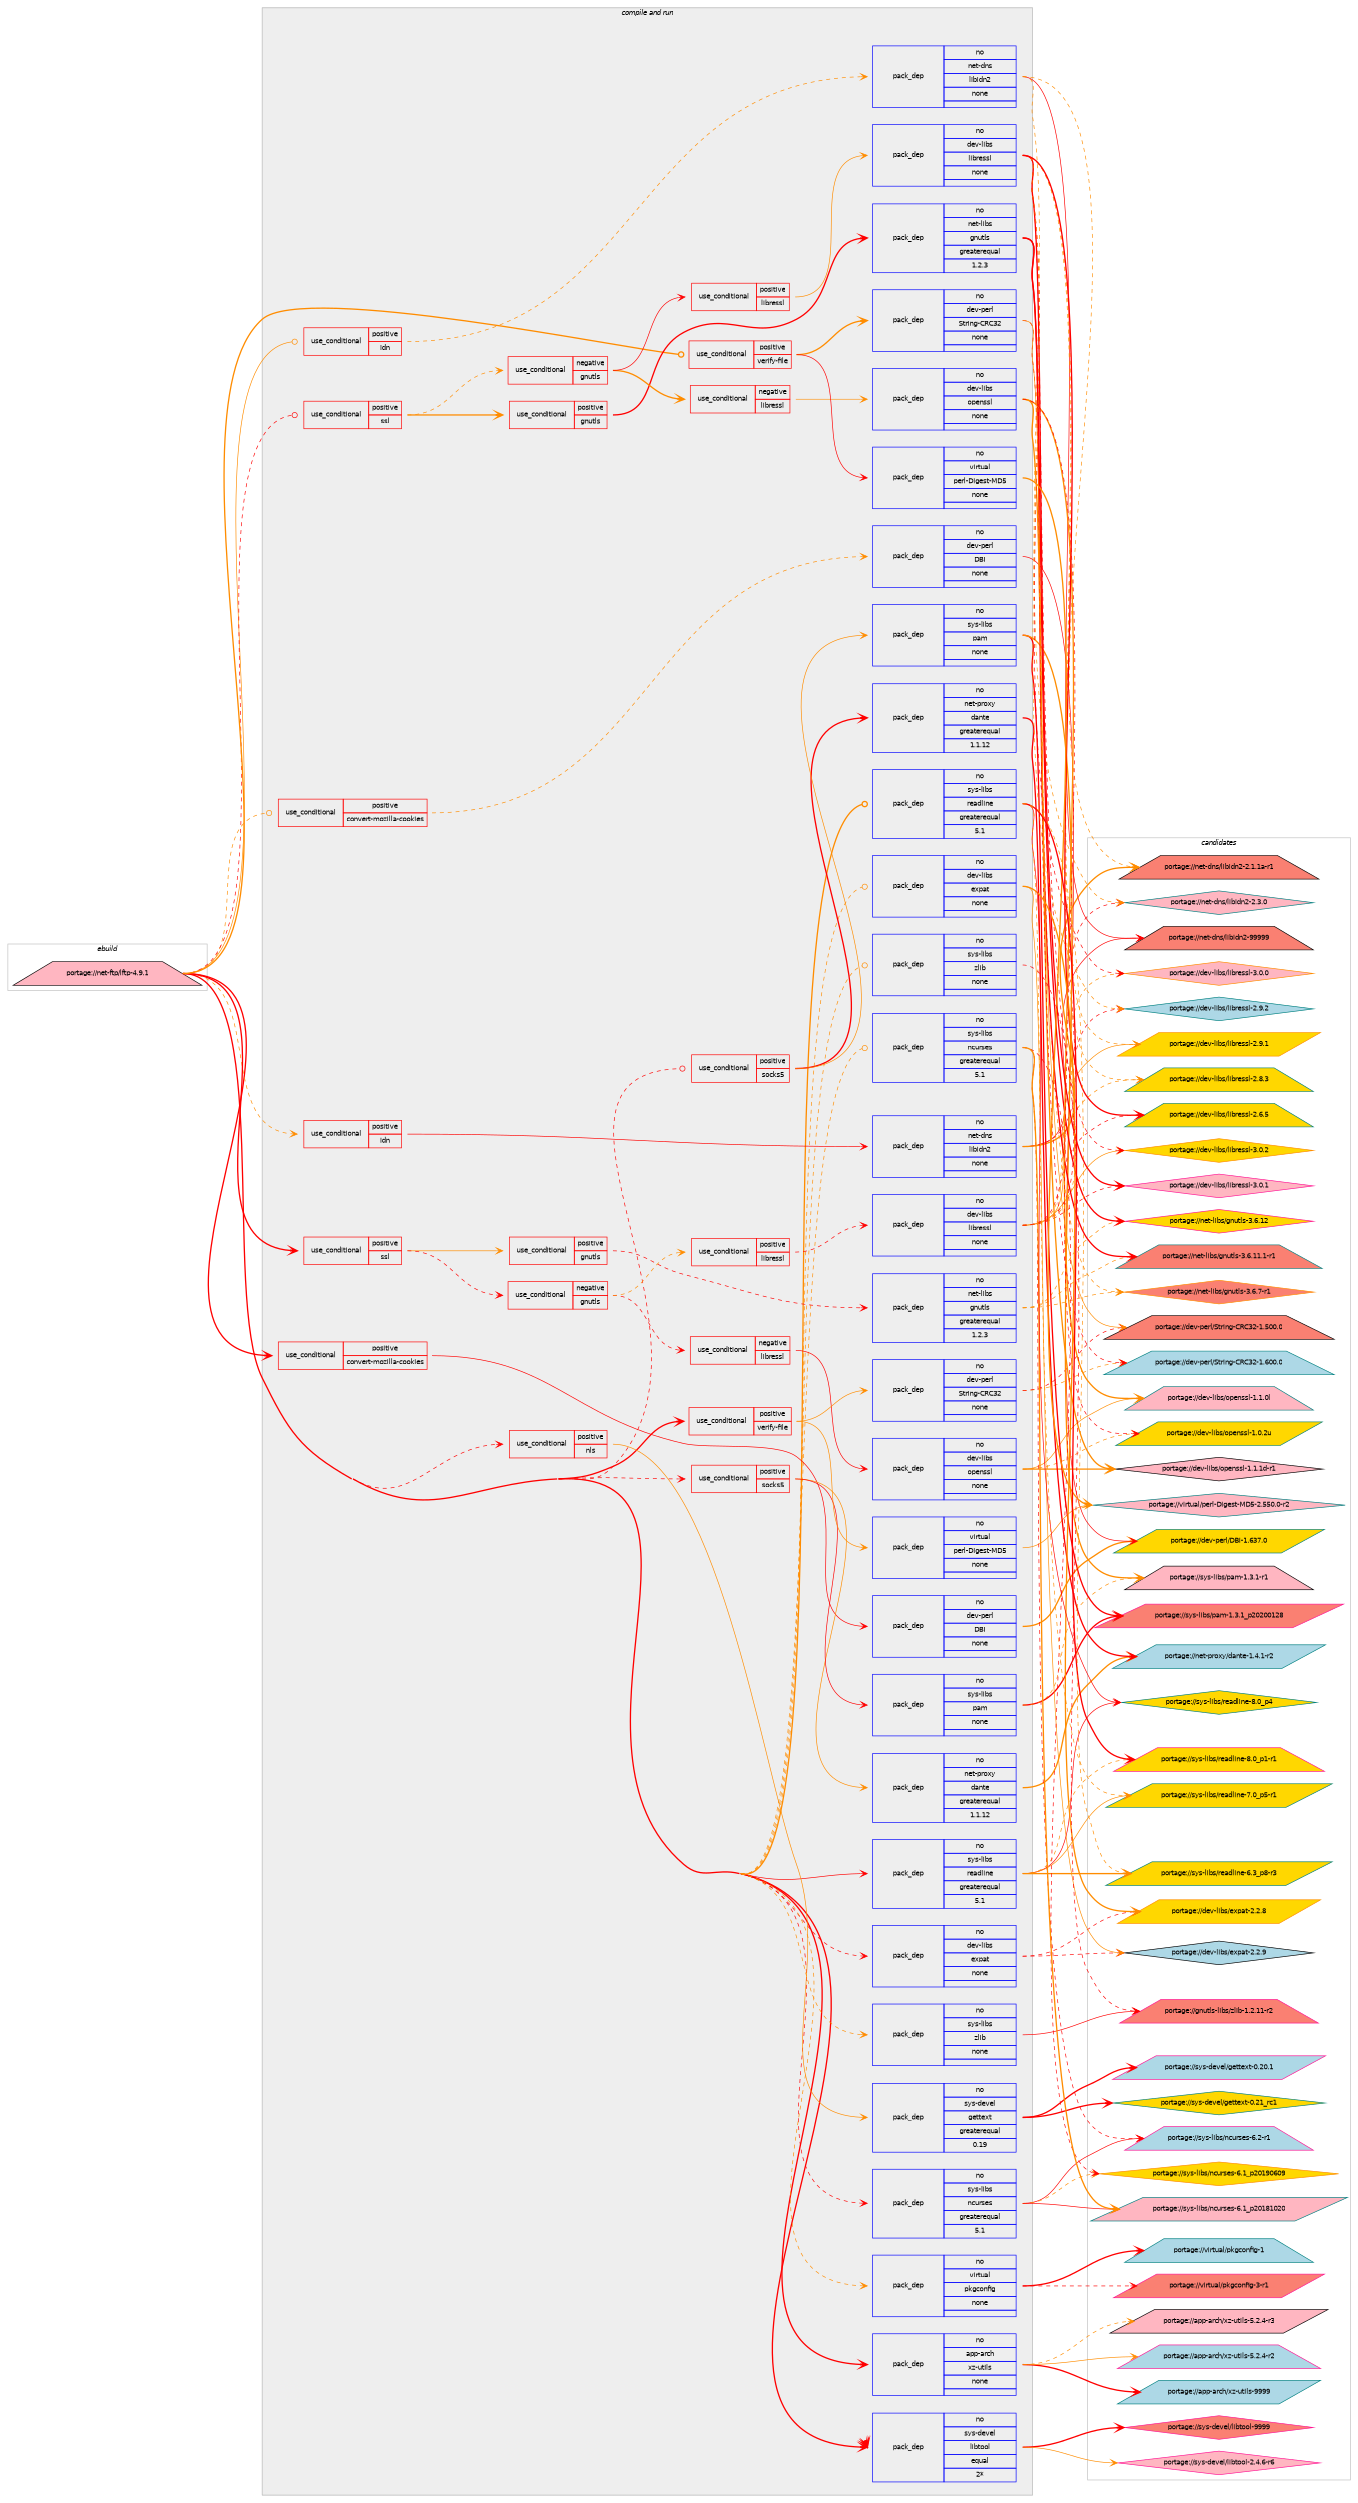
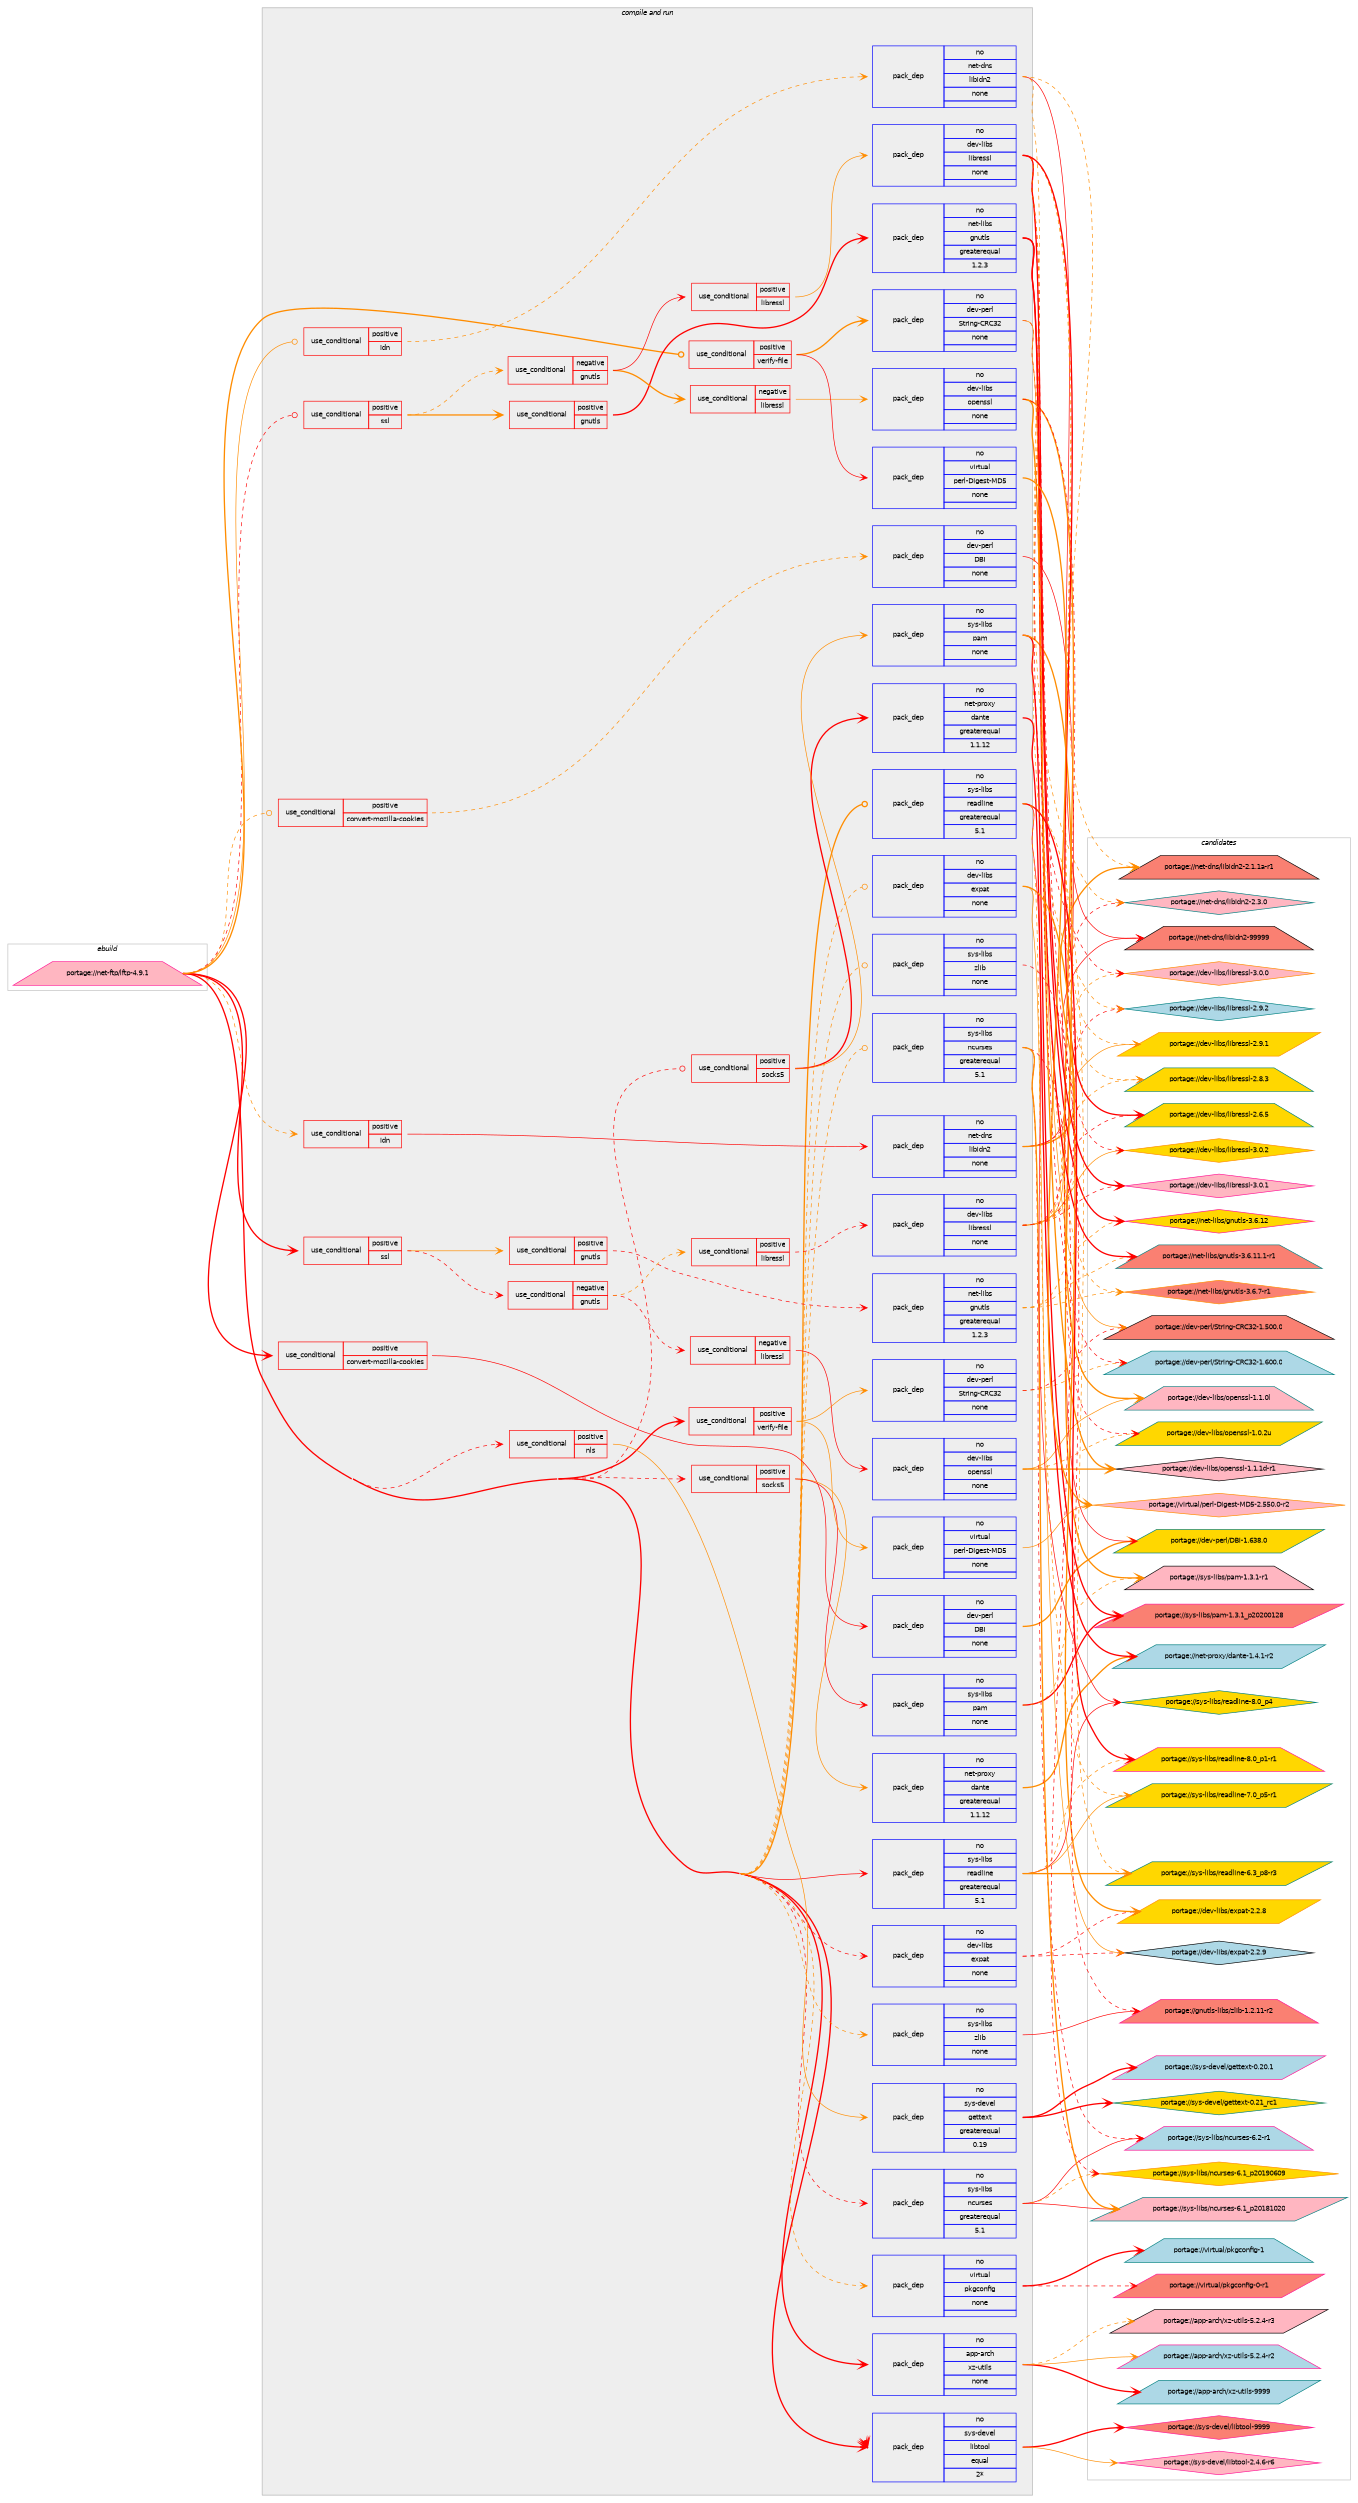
(108, 974) -> (108, 974)
(1219, 1505) -> (1219, 1505)
(1219, 1541) -> (1219, 1541)
(1219, 2286) -> (1219, 2286)
